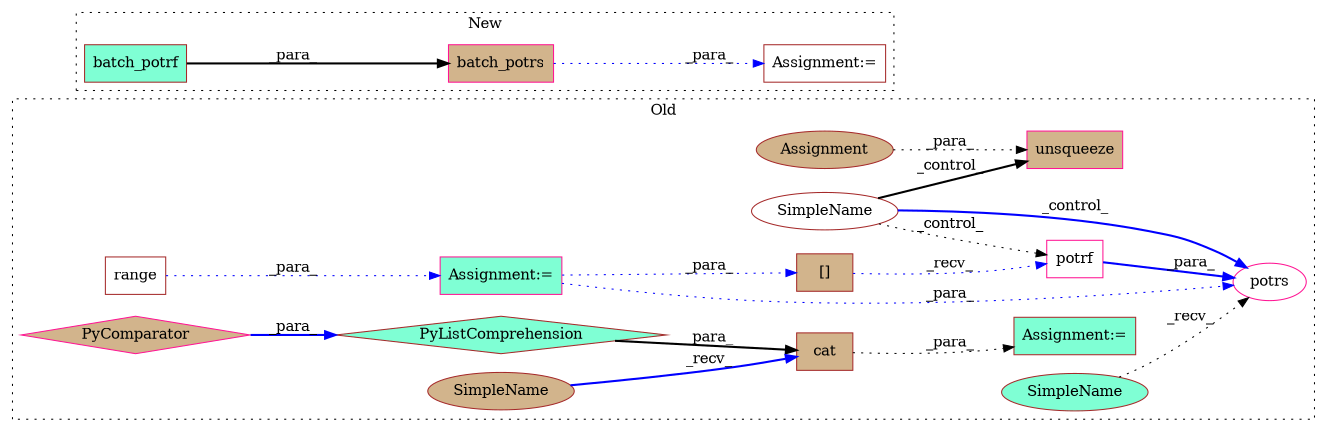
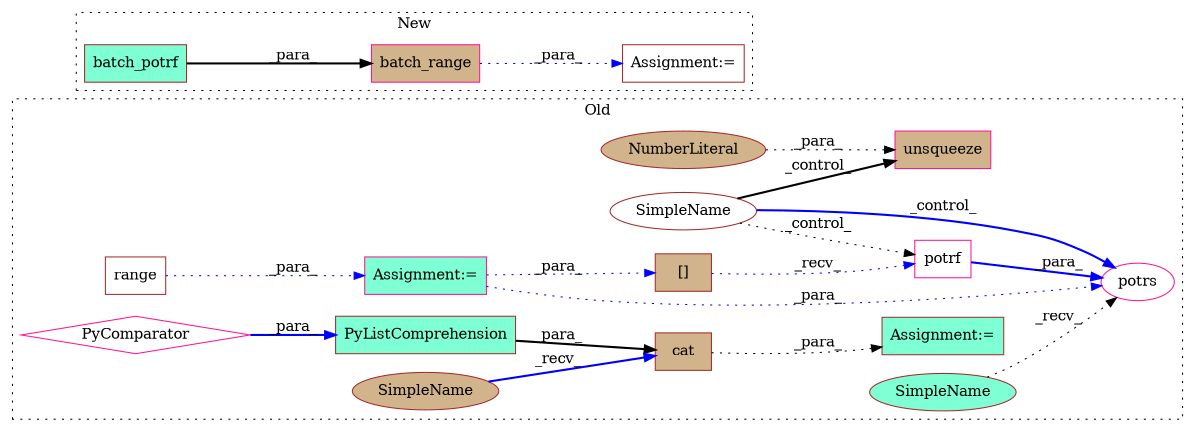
(501, 63) -> (426, 63)
(825, 150) -> (683, 150)
(136, 335) -> (136, 335)
(501, 335) -> (426, 335)
